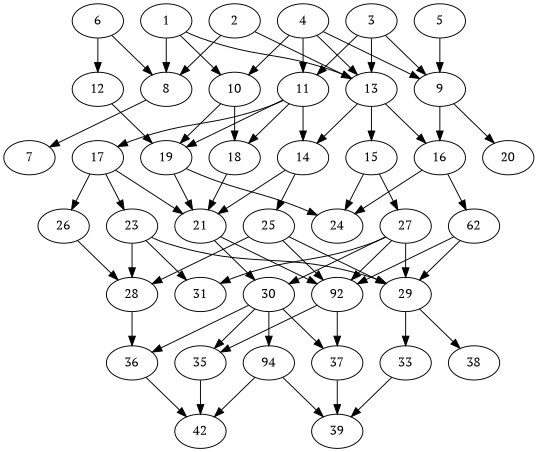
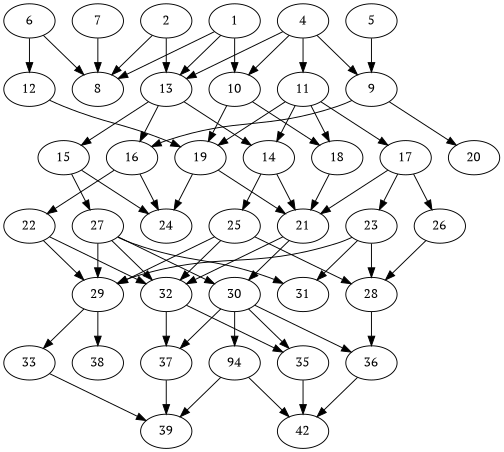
(371, 21) -> none
(102, 121) -> (98, 50)
(474, 226) -> (29, 226)
(337, 294) -> (166, 294)
